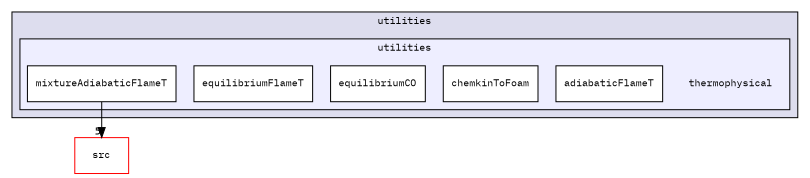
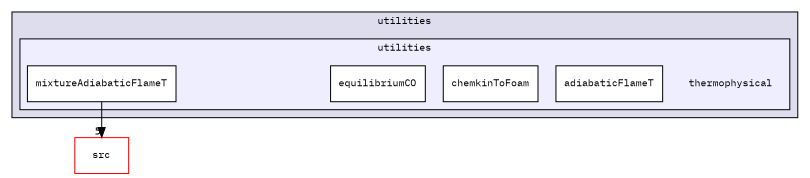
(253, 84) -> none
